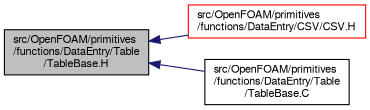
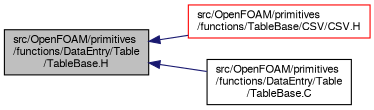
(277, 21) -> (279, 21)
